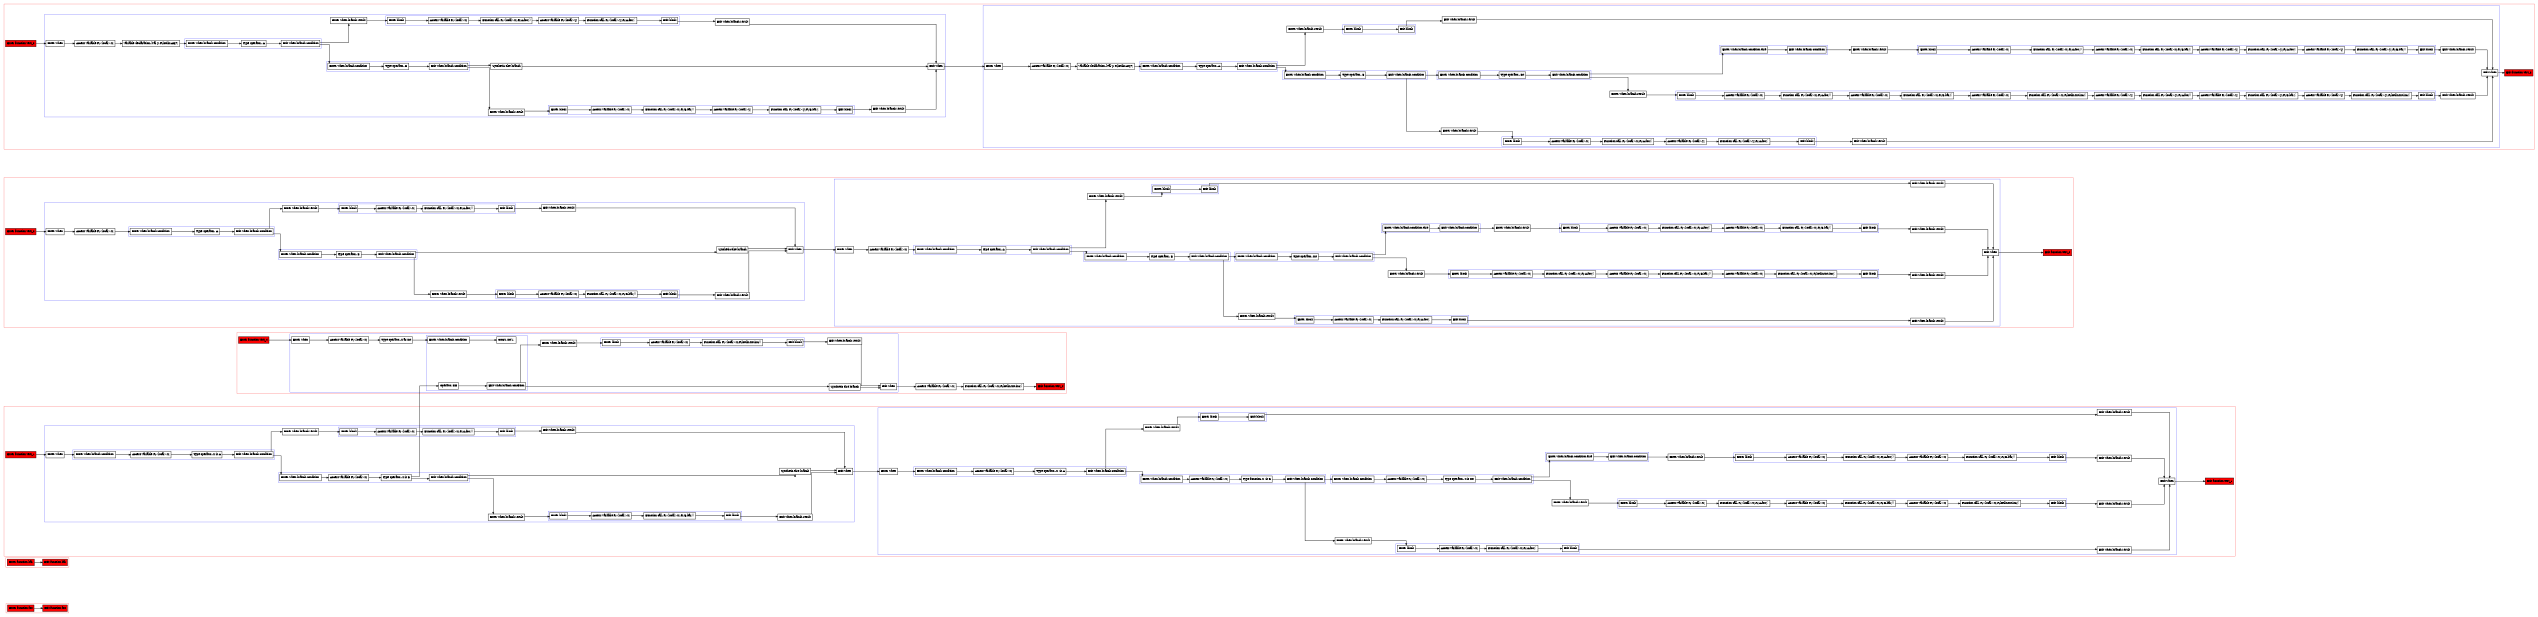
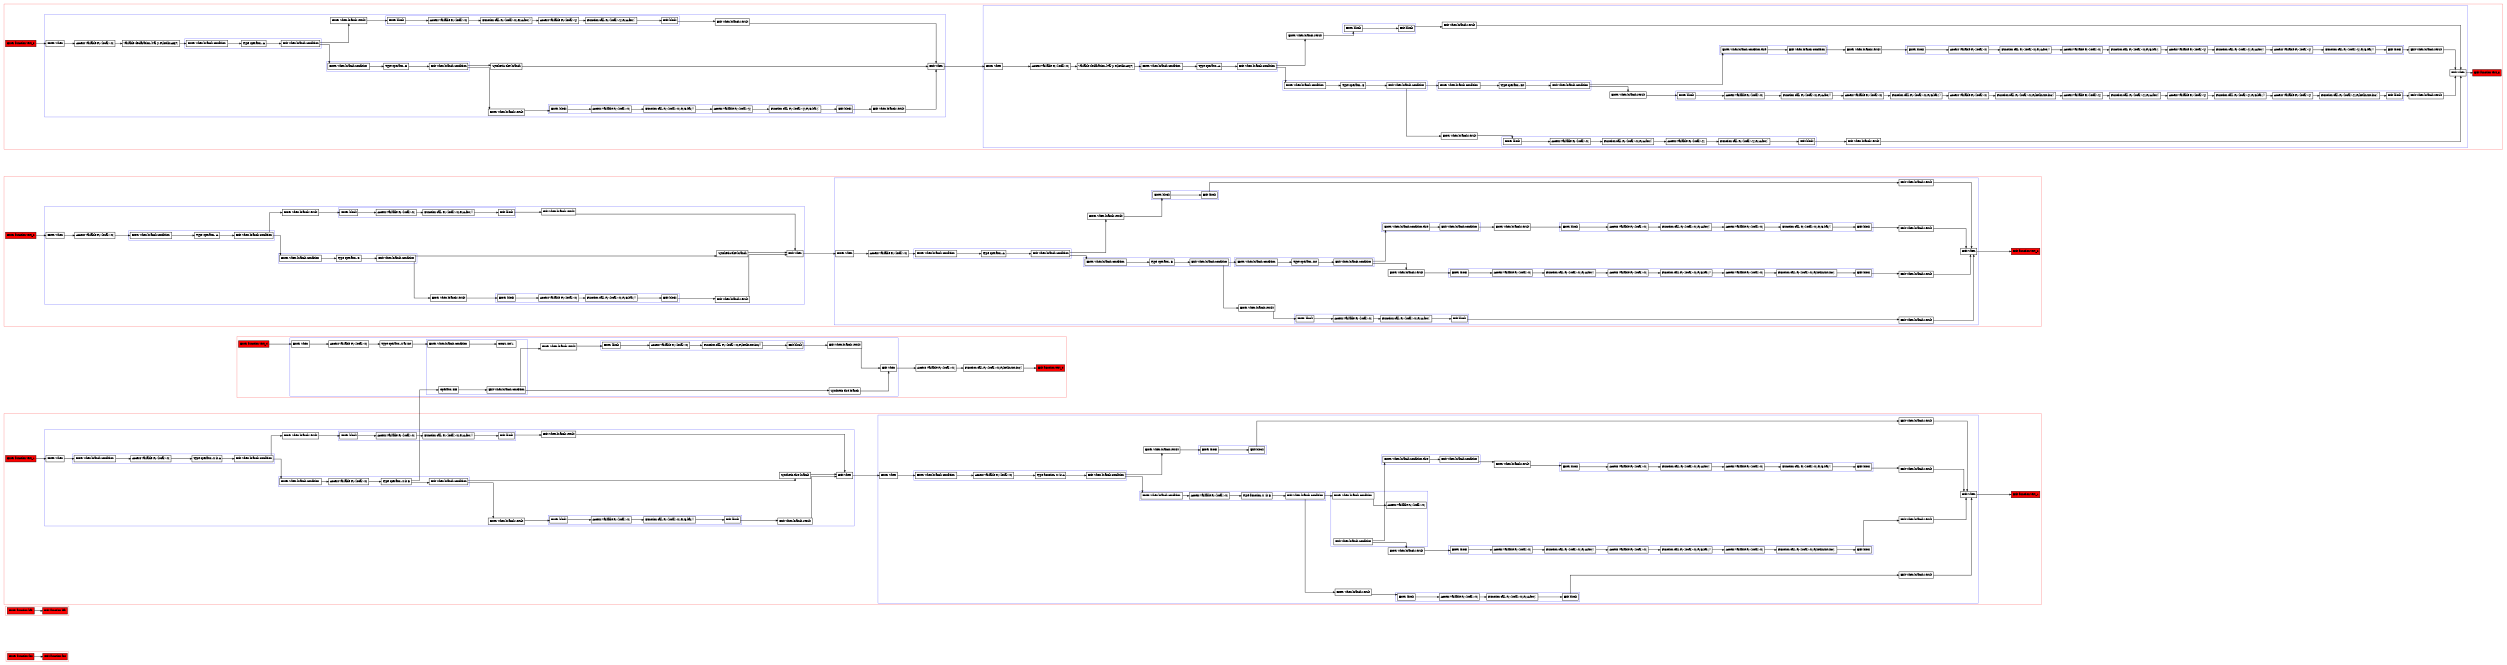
(1050, 471) -> (1050, 475)
(1459, 479) -> none
